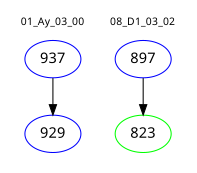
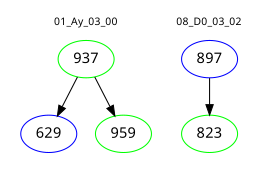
(143, 22) -> (210, 22)
(53, 59) -> (86, 59)
(53, 134) -> (49, 134)
none -> (123, 134)
